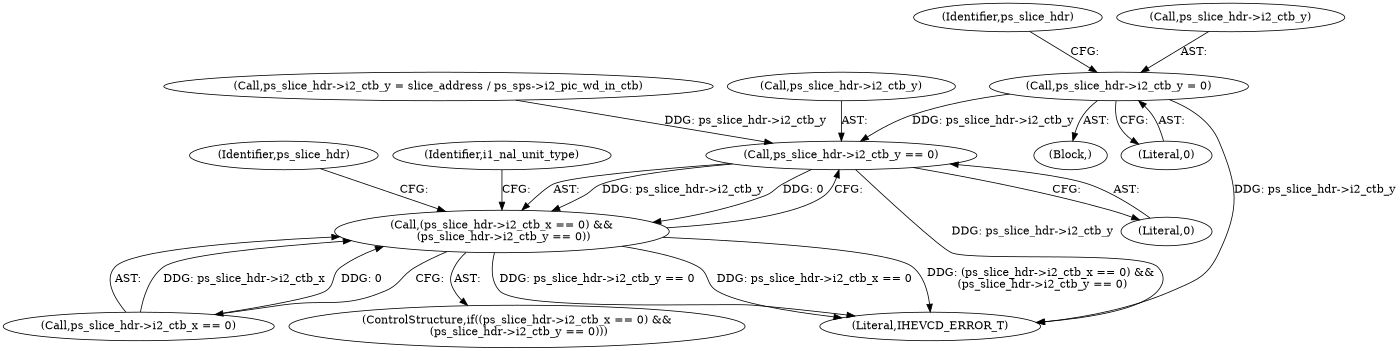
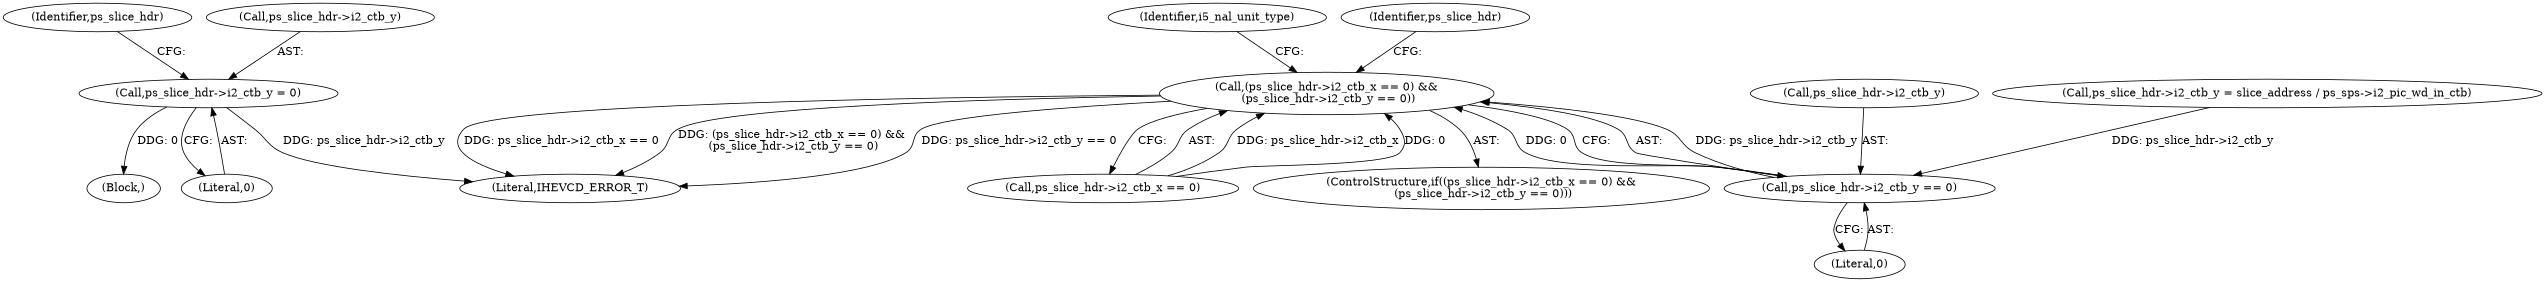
(936, 108) -> none
(1098, 121) -> (158, 141)
(502, 155) -> (1217, 17)
(1065, 257) -> none
